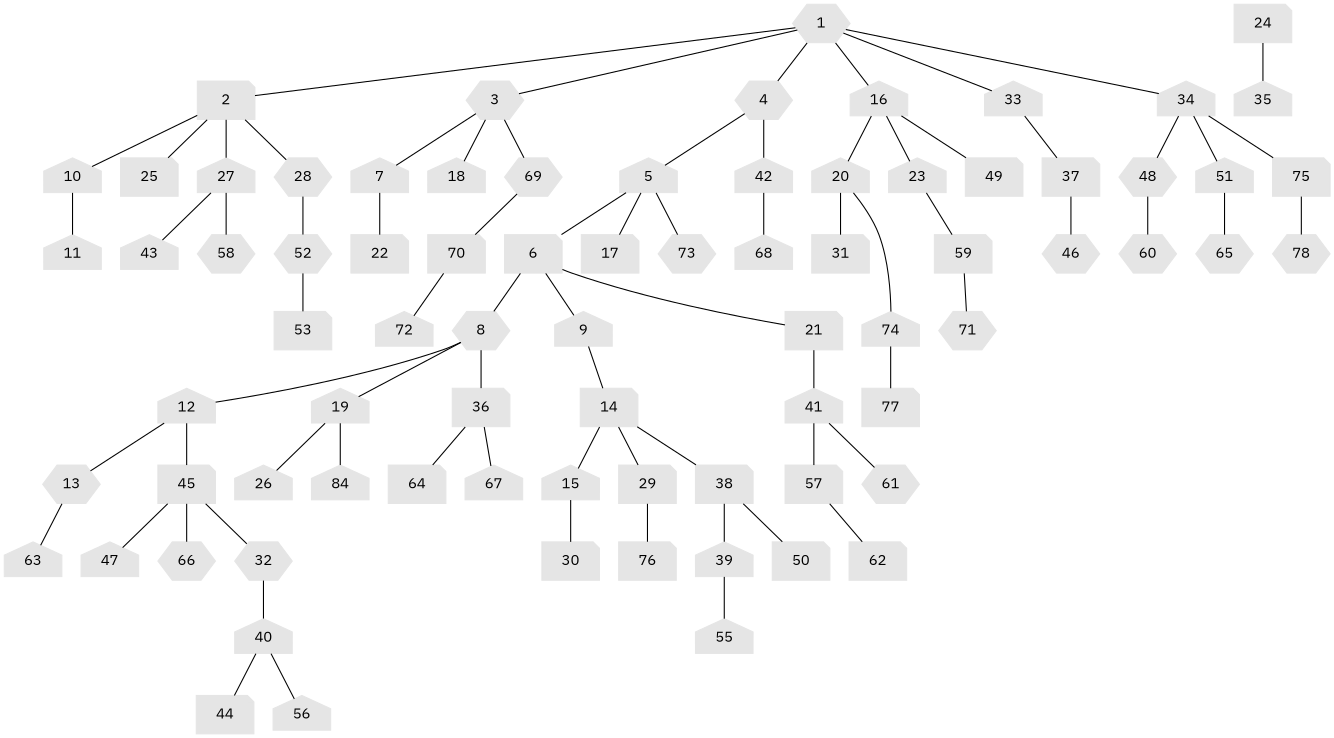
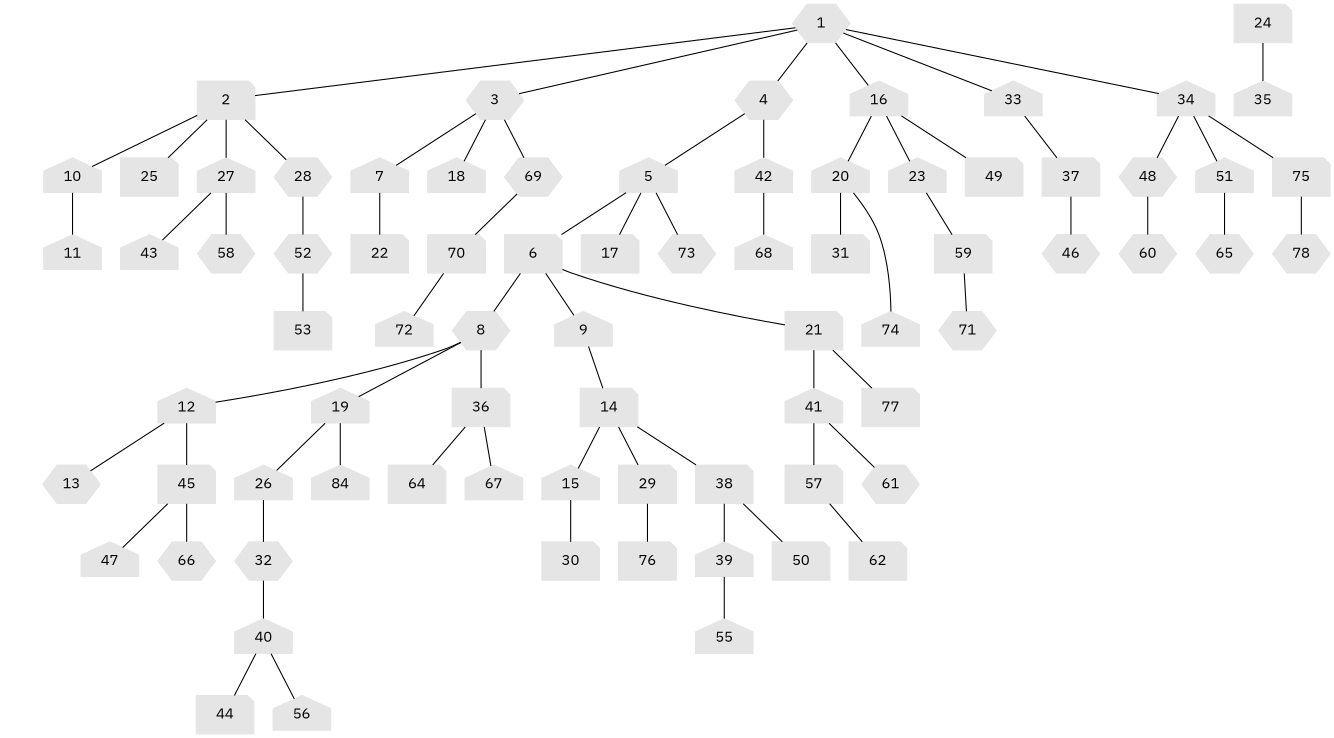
(891, 367) -> (852, 369)
(226, 524) -> (263, 521)
(33, 561) -> none
